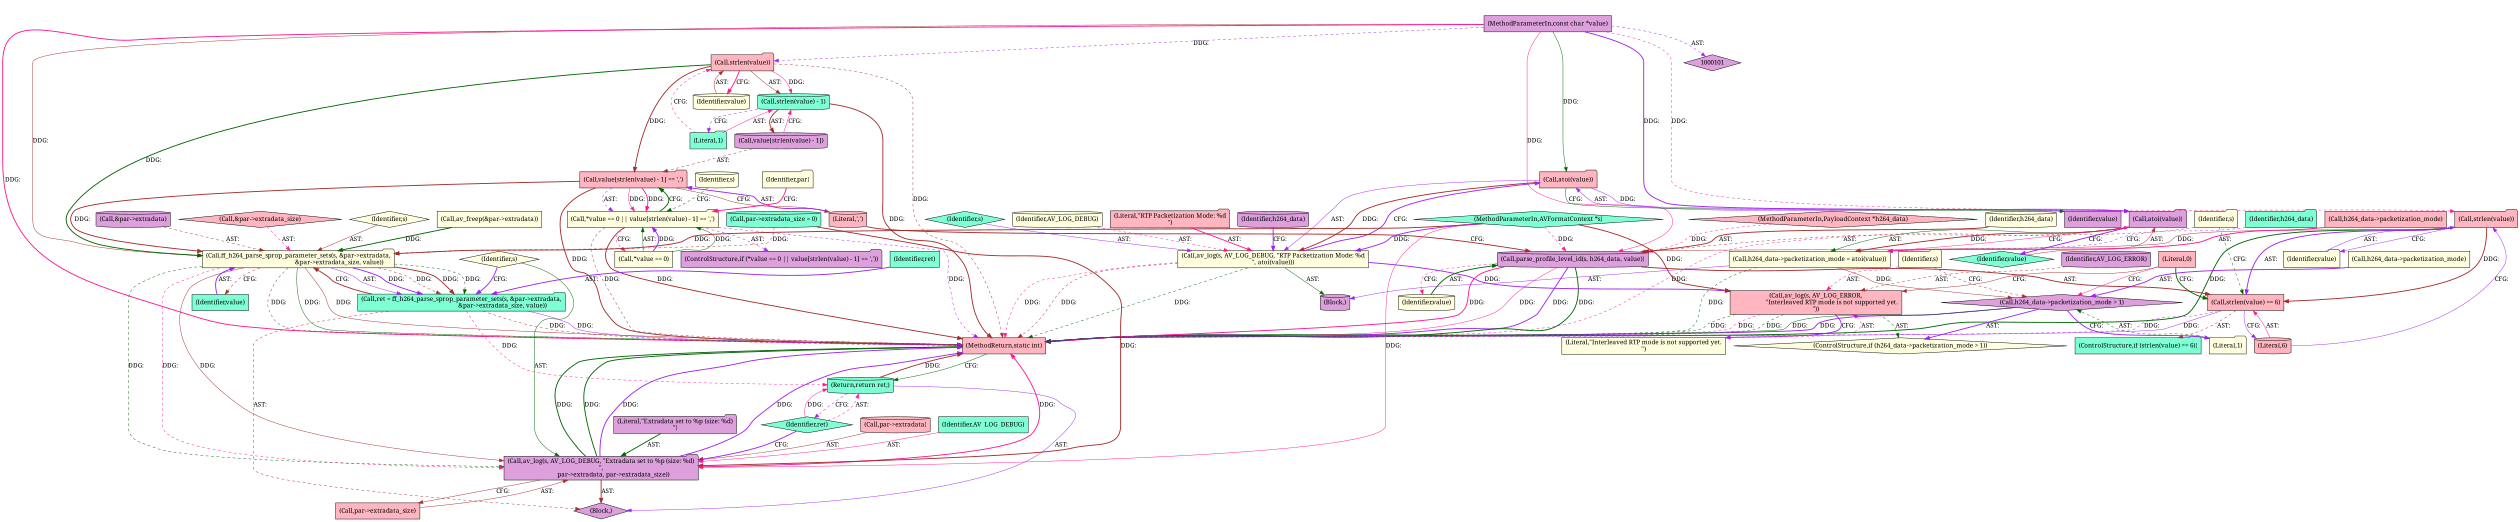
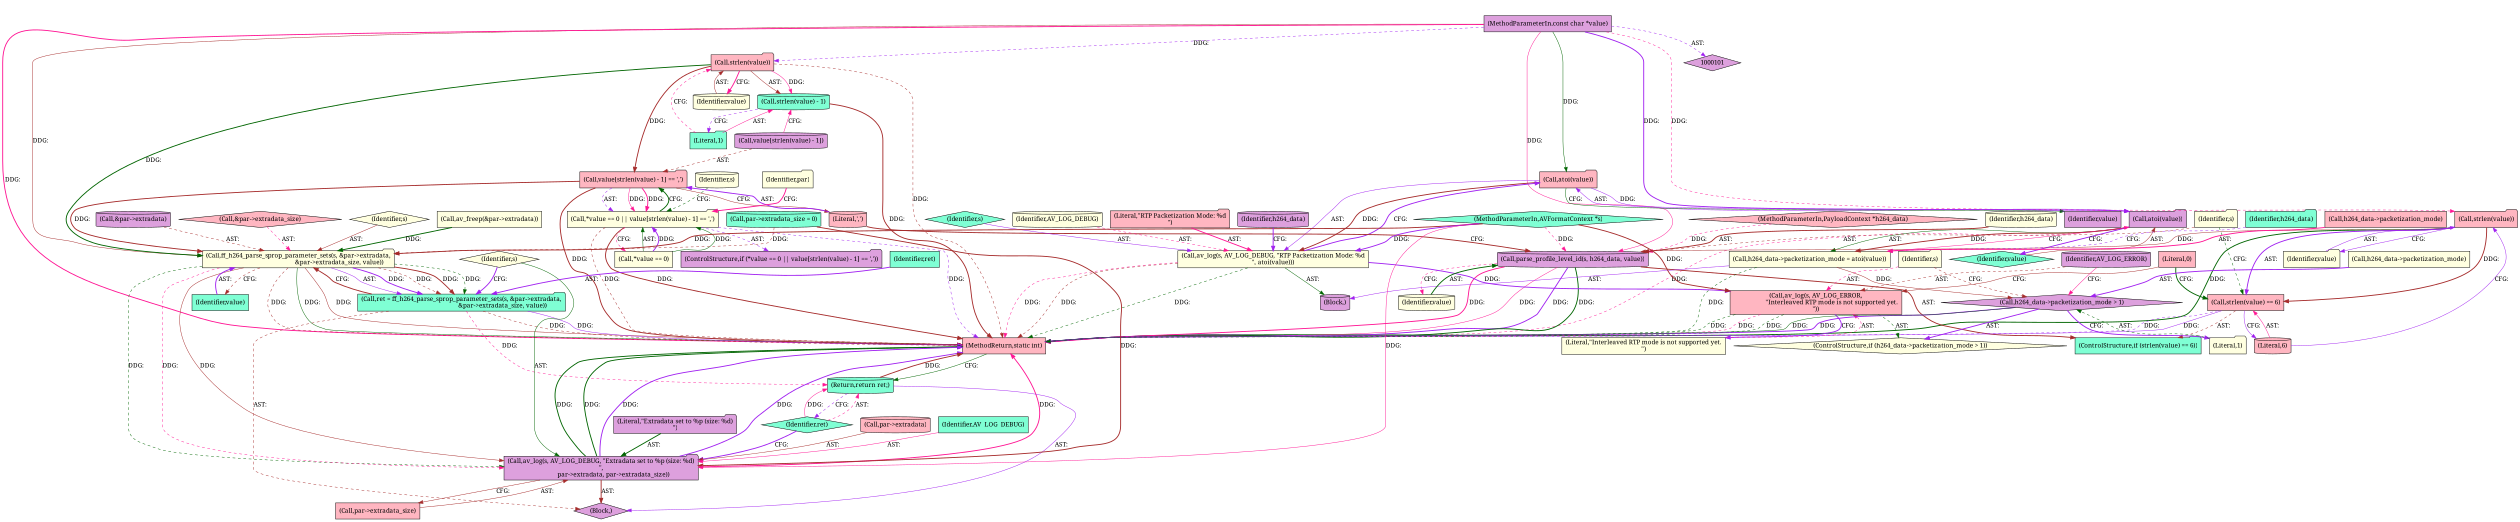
(771, 118) -> none
(1924, 269) -> (1864, 286)
(2120, 279) -> (2084, 279)
